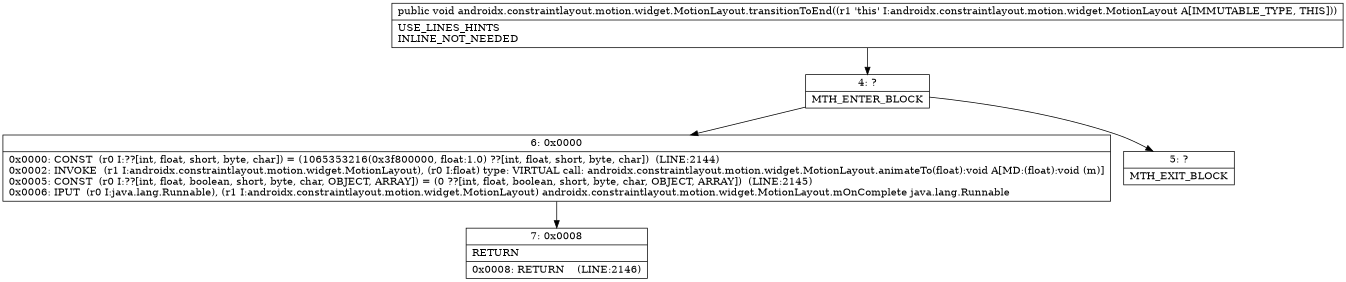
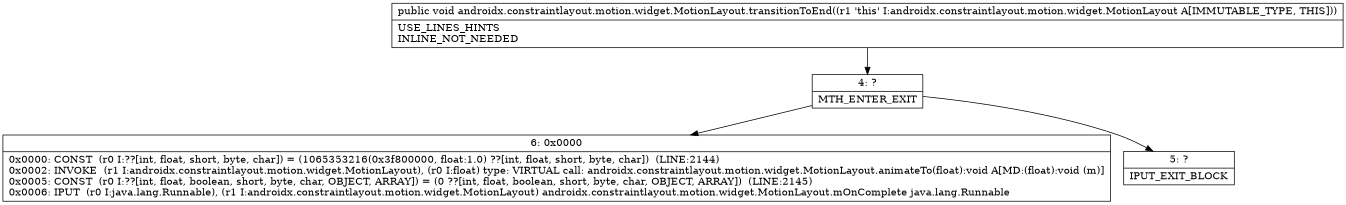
(868, 99) -> (868, 99)
(1179, 176) -> (1179, 176)
(557, 253) -> none
